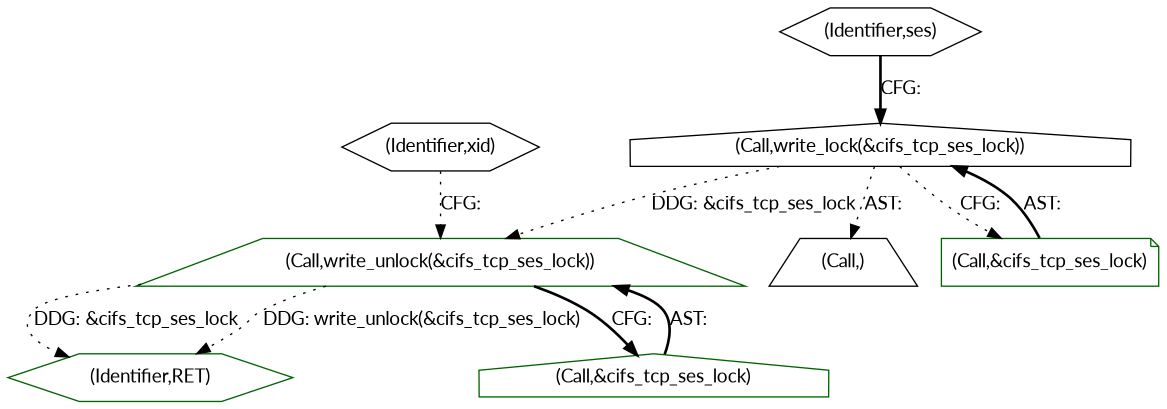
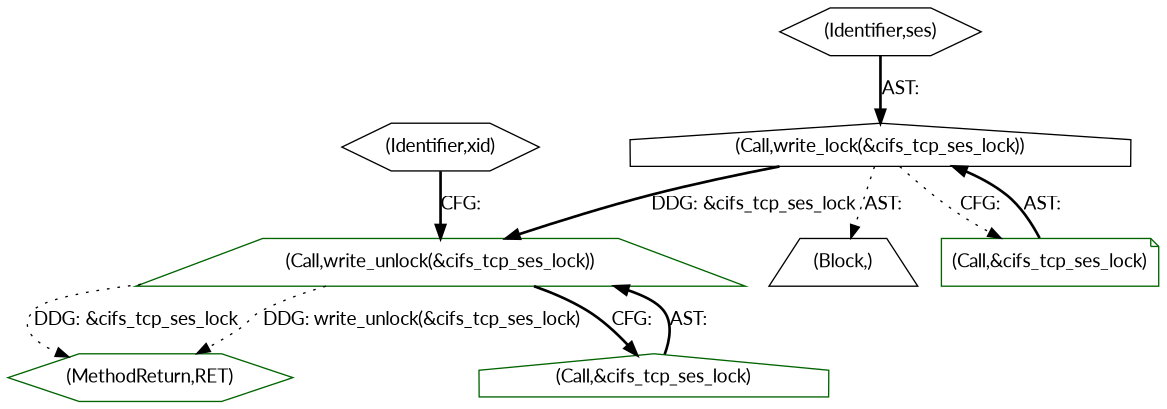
(904, 89) -> (904, 89)
(648, 196) -> (648, 196)
(441, 198) -> (441, 198)
(843, 262) -> (843, 262)
(150, 378) -> (150, 378)
